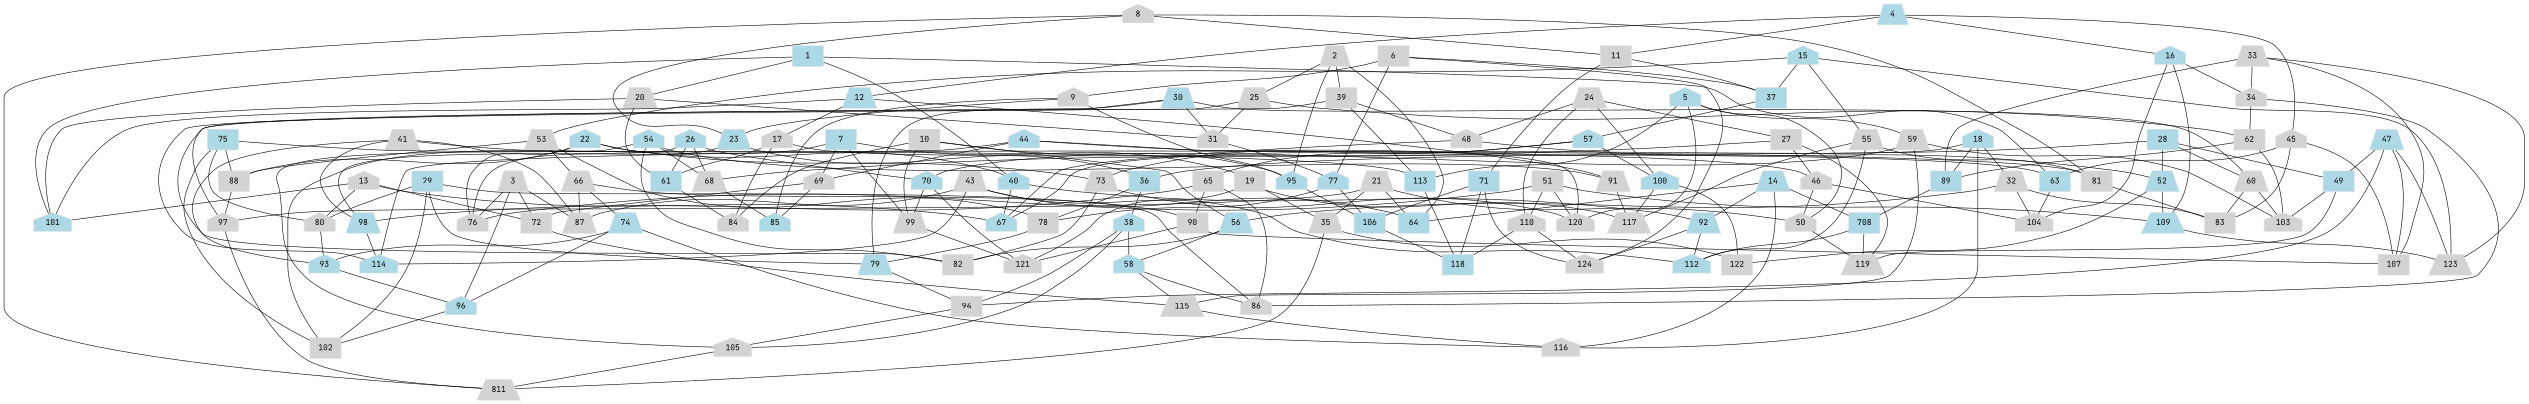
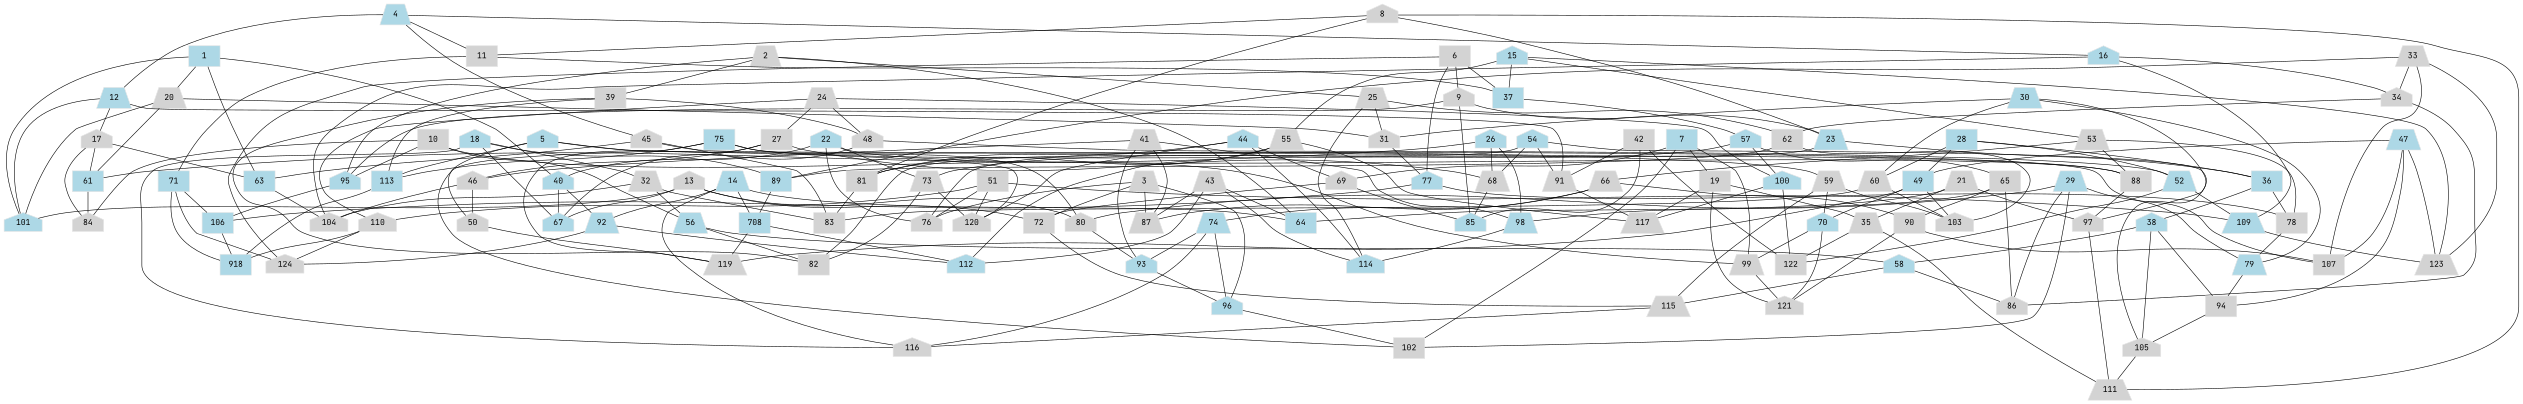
none -> (1639, 140)
(808, 165) -> (1850, 210)
(427, 181) -> (2070, 181)
(1500, 208) -> none
(1458, 265) -> (236, 265)
(499, 390) -> (2110, 390)
